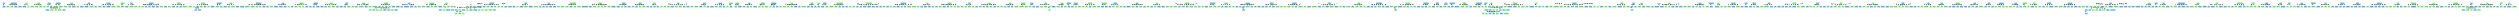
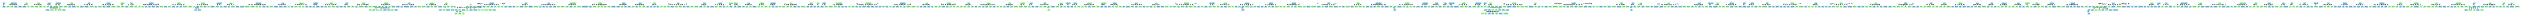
none -> (1845, 7)
